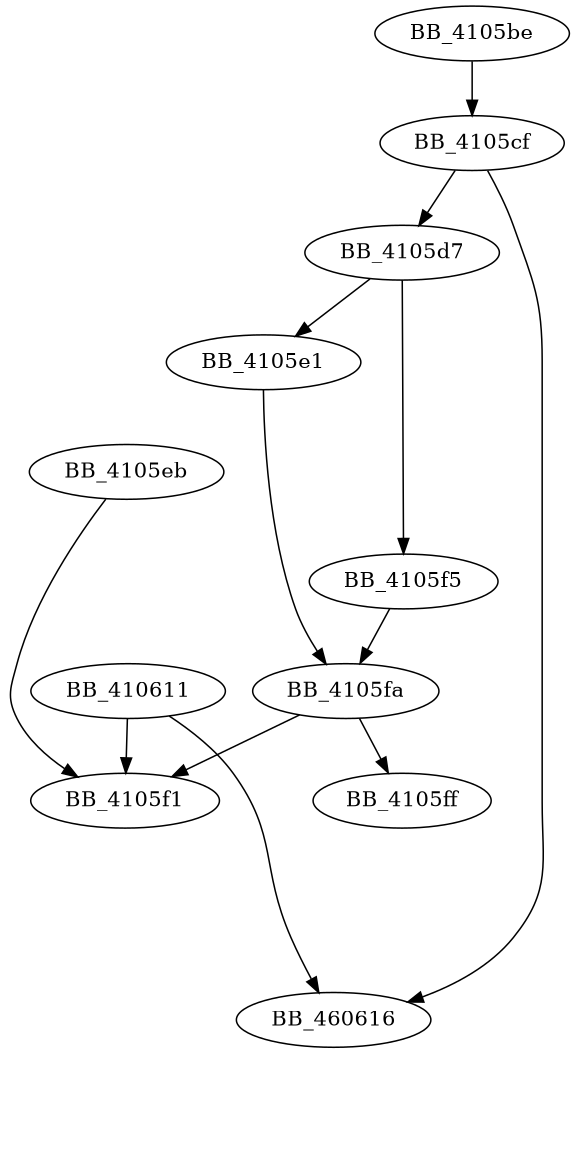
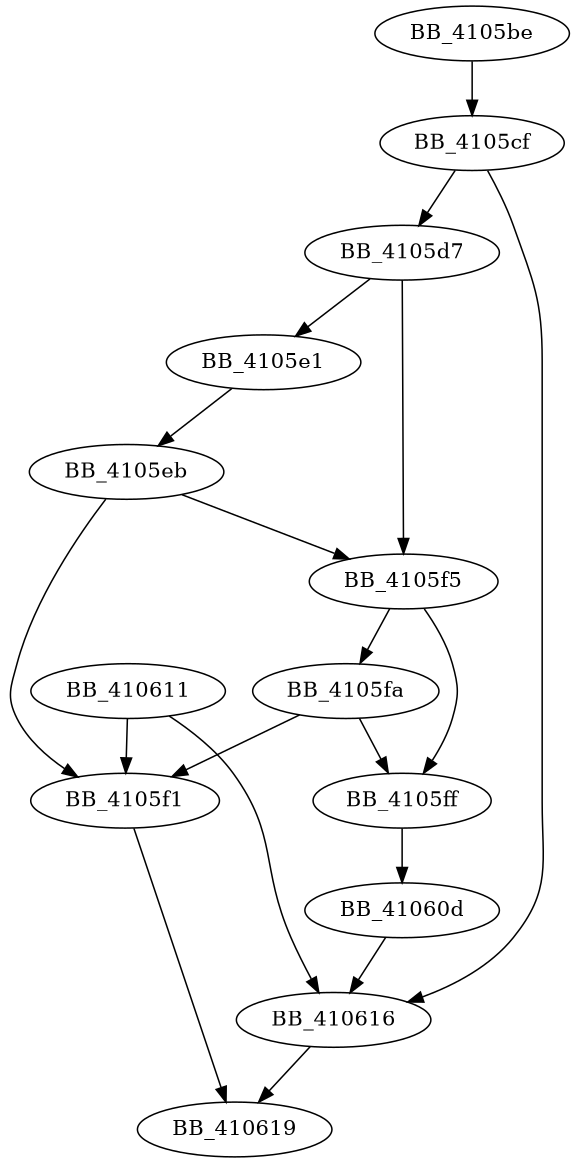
none -> (258, 524)
(275, 524) -> (201, 412)
none -> (457, 684)
none -> (402, 910)
(334, 1020) -> (334, 1020)
none -> (235, 1129)
